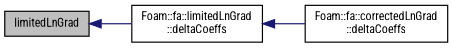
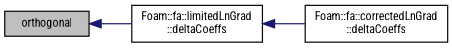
(47, 24) -> (47, 24)
